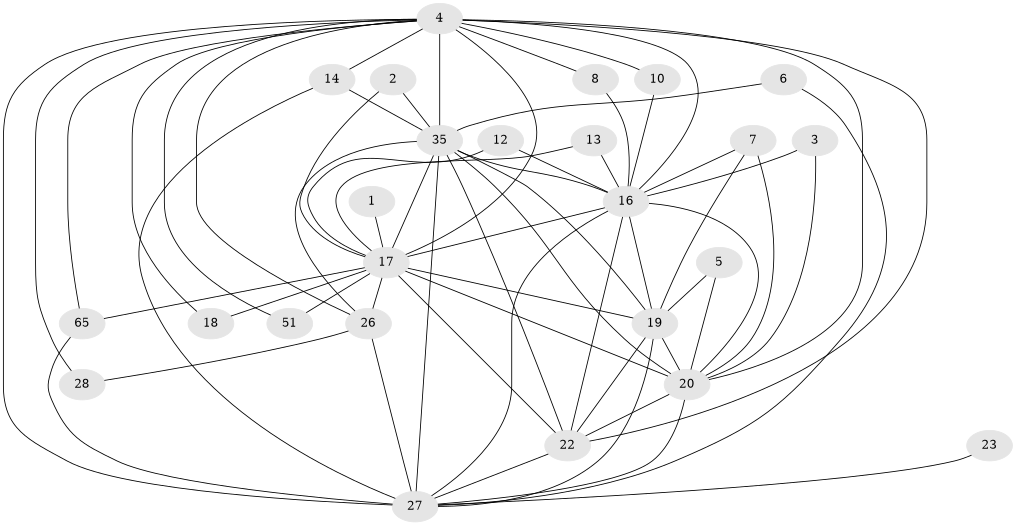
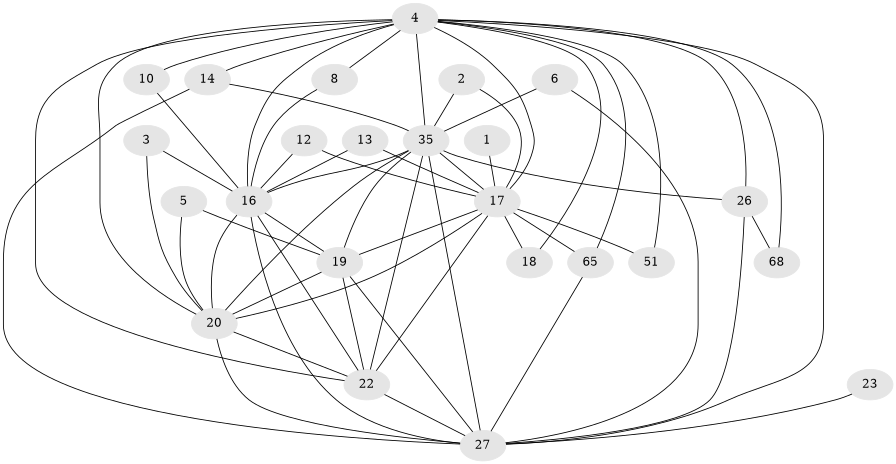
(753, 141) -> none
(506, 232) -> none
(377, 293) -> none
(82, 385) -> (777, 263)
